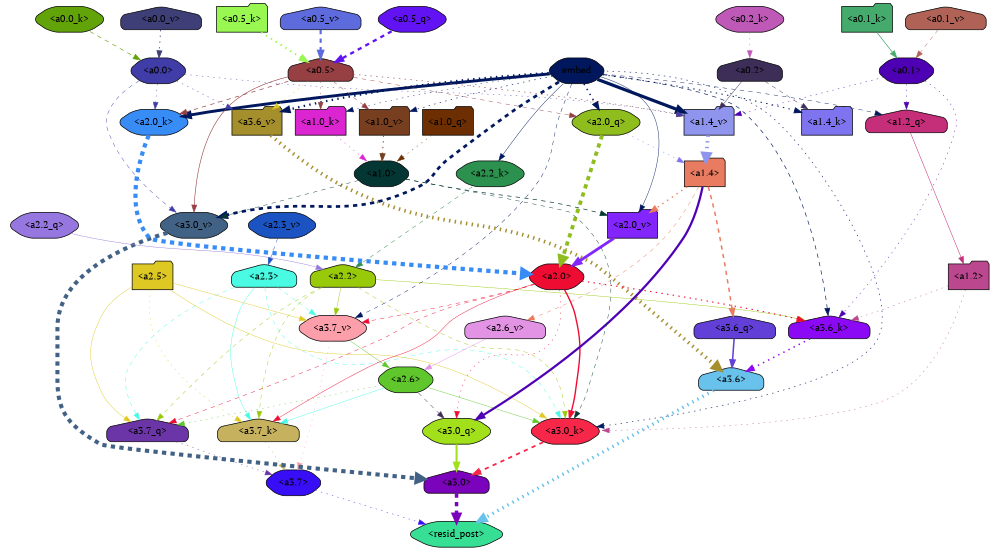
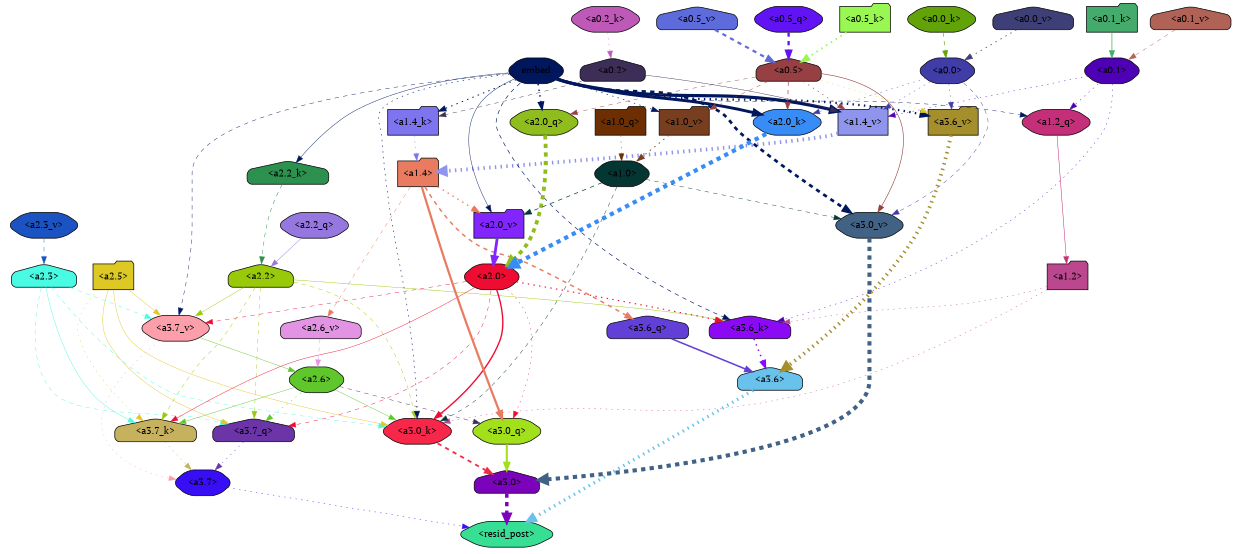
(321, 122) -> none
(906, 122) -> (1056, 122)
(652, 147) -> (415, 145)
(490, 174) -> (288, 174)
(613, 318) -> (460, 306)
(454, 355) -> (319, 349)
(336, 404) -> (246, 403)
